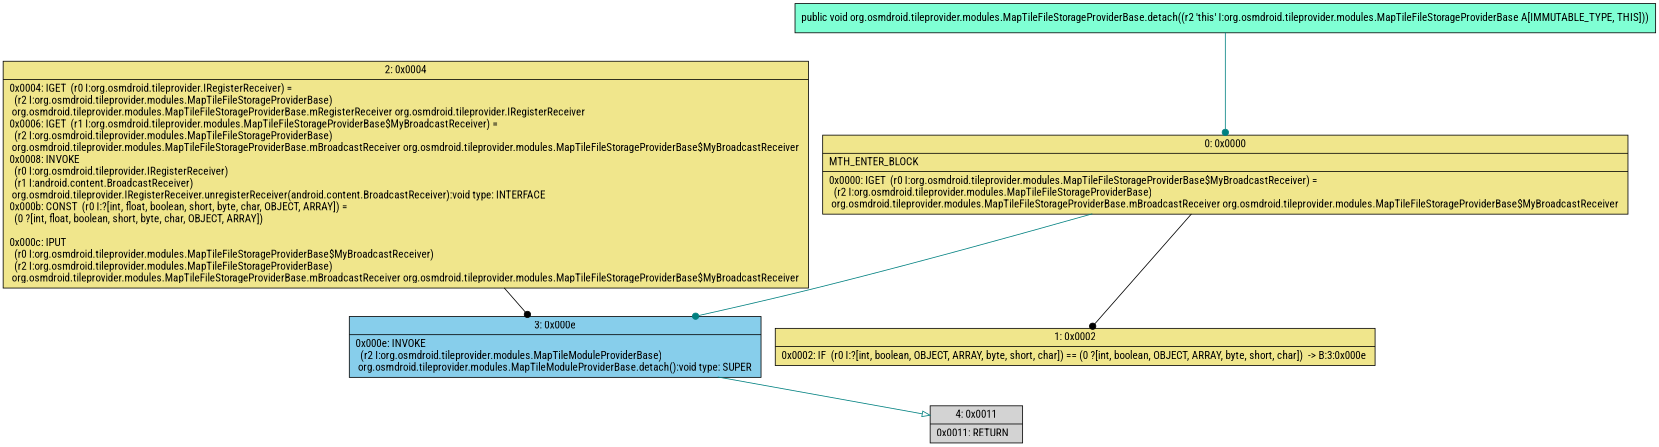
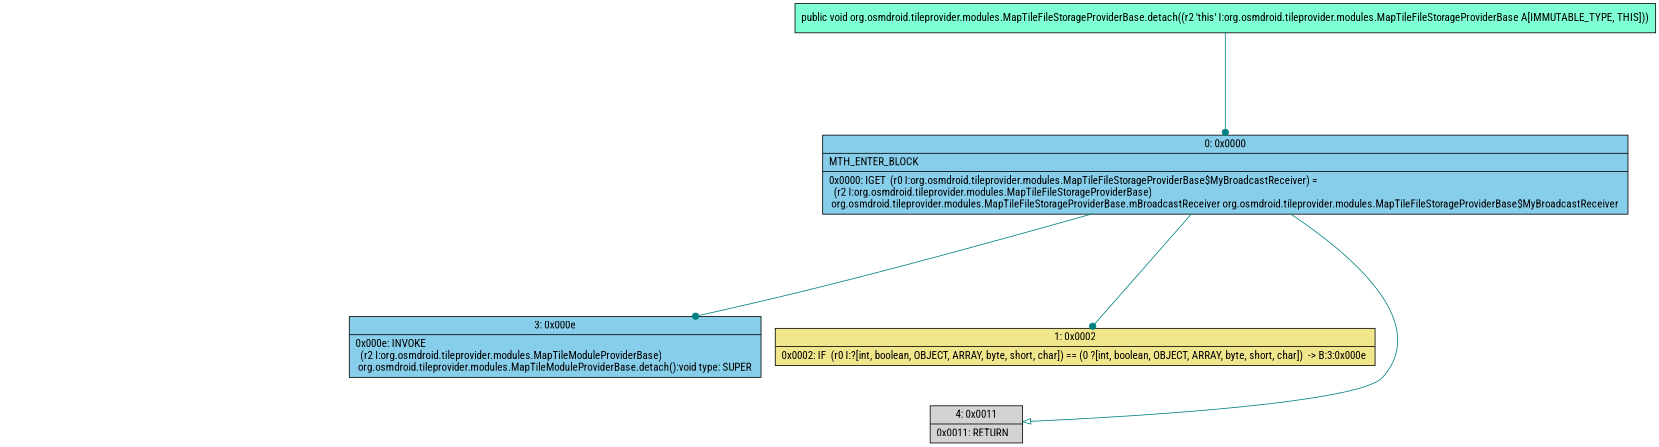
(406, 175) -> none
(1225, 175) -> (1225, 175)
(1143, 269) -> (1143, 269)
(820, 395) -> (1314, 397)
